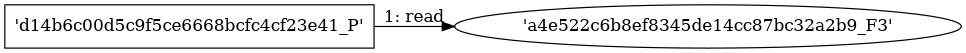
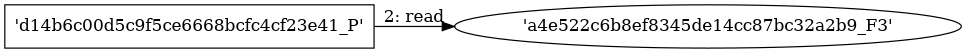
(414, 17) -> (414, 17)
